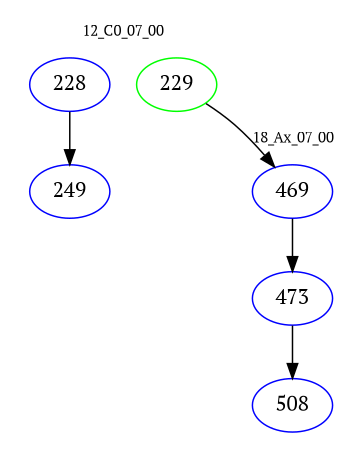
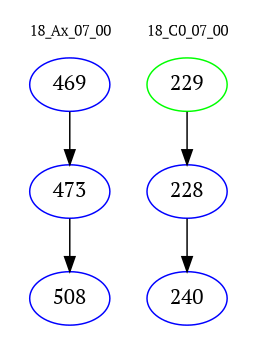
(123, 32) -> (188, 32)
(250, 139) -> (187, 131)
(70, 192) -> (187, 298)
